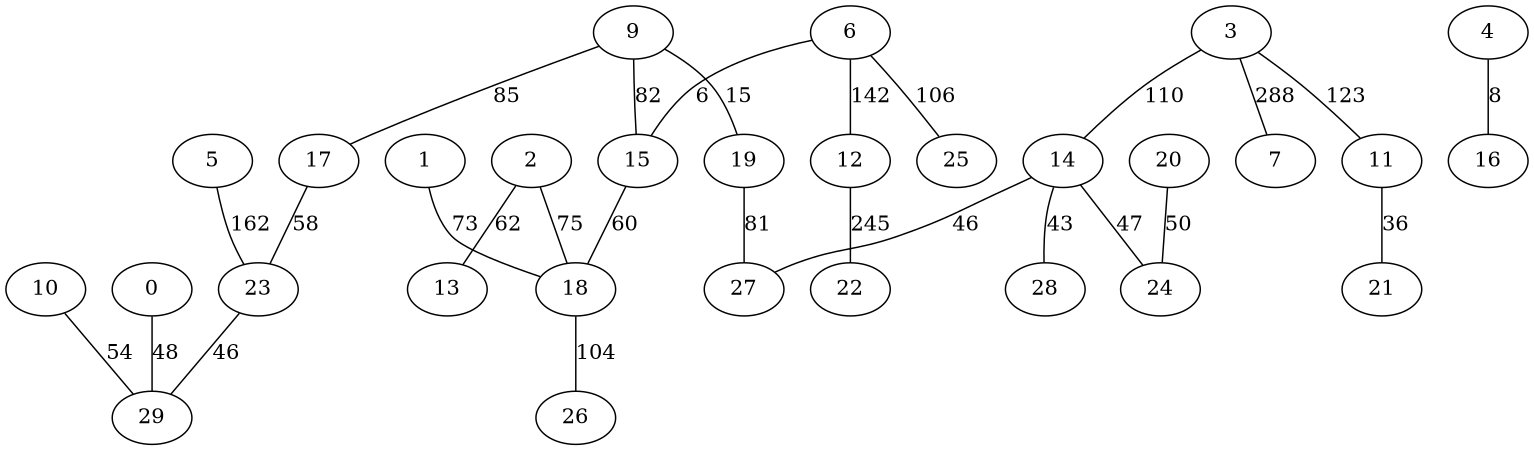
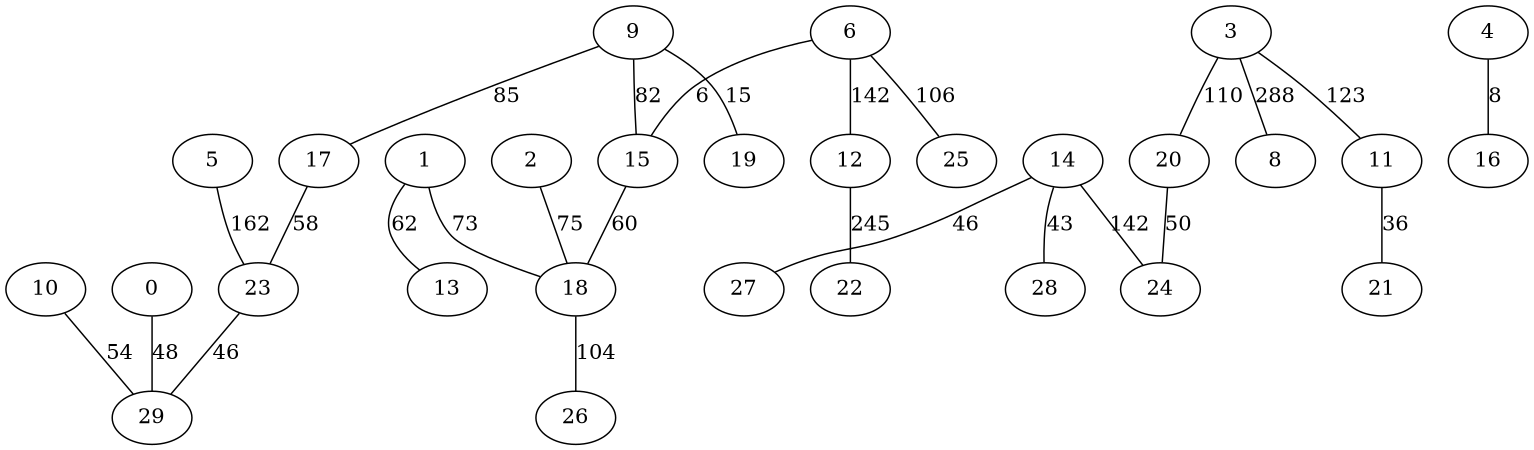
(1139, 90) -> (1198, 96)
(1276, 161) -> (1276, 161)
(489, 225) -> (390, 231)
(744, 225) -> none
(1130, 225) -> (1130, 225)
